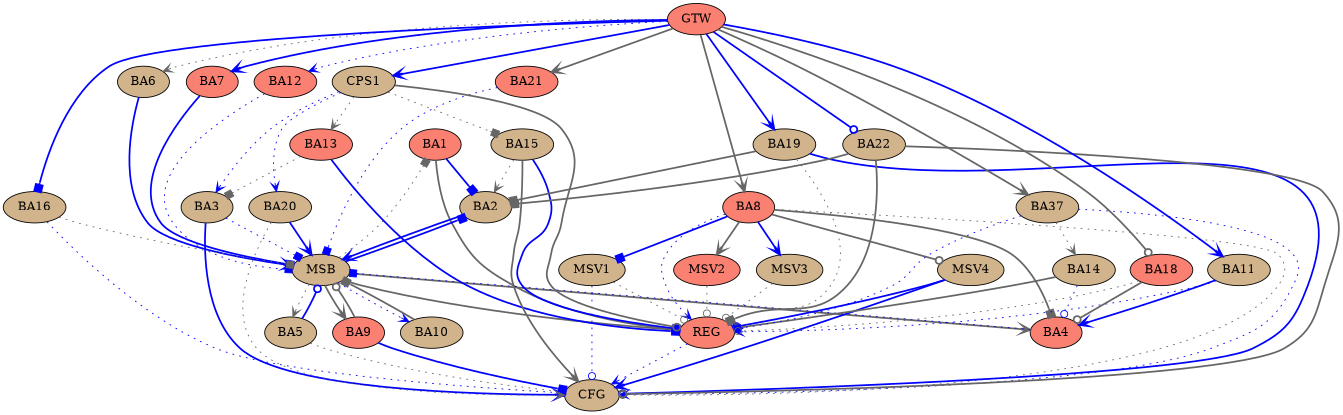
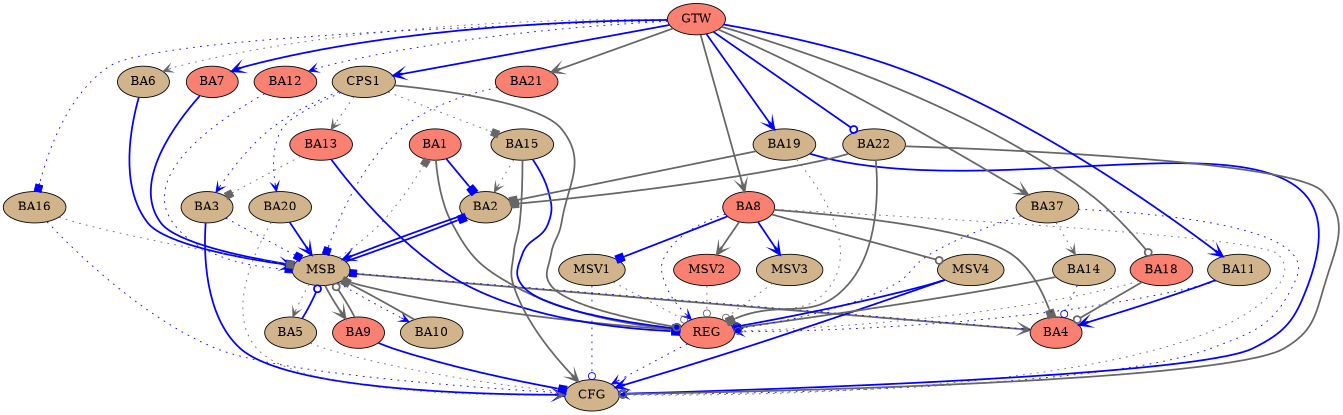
(301, 37) -> (301, 37)
